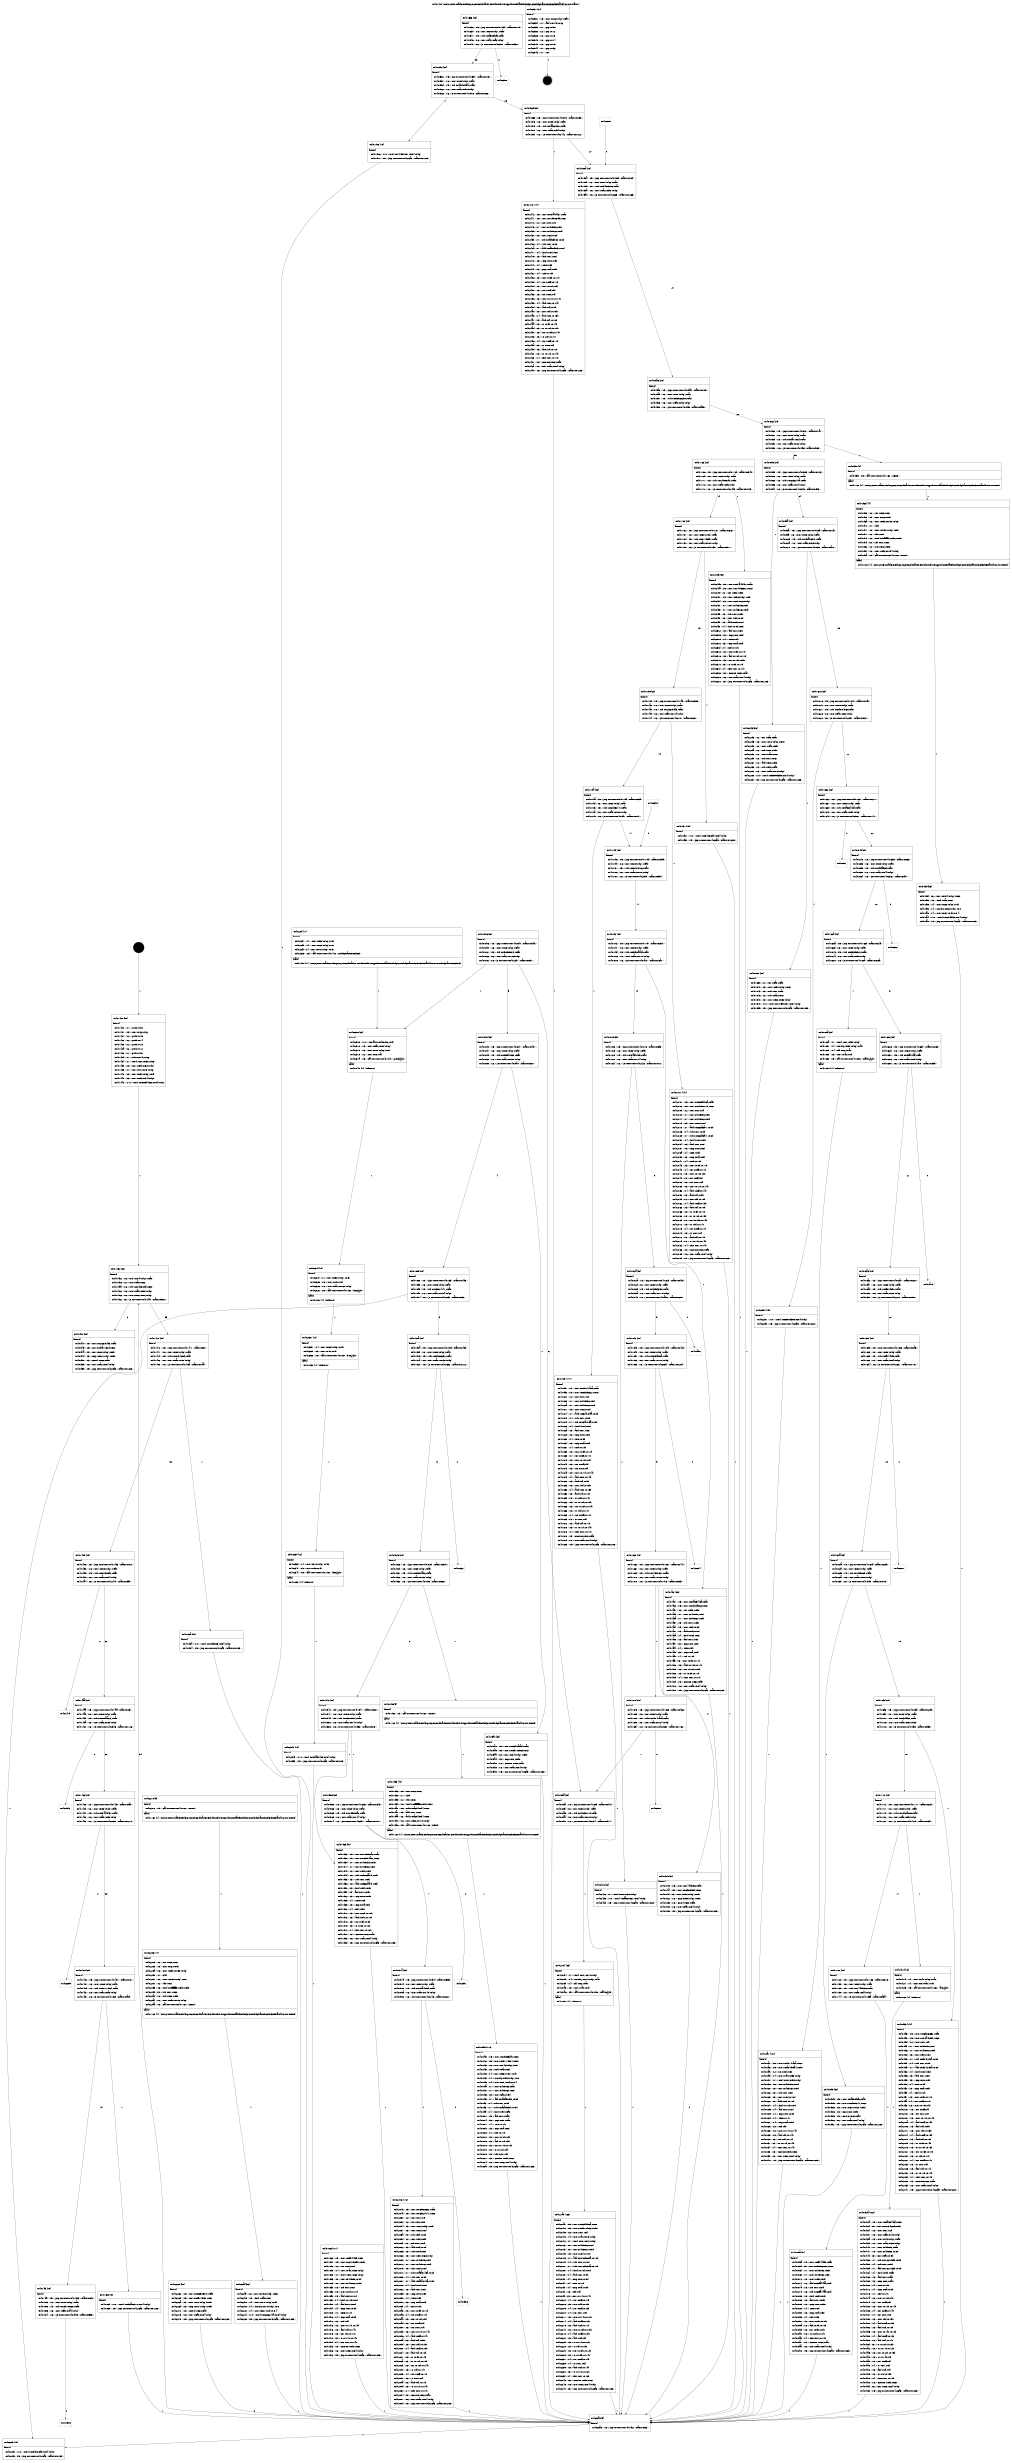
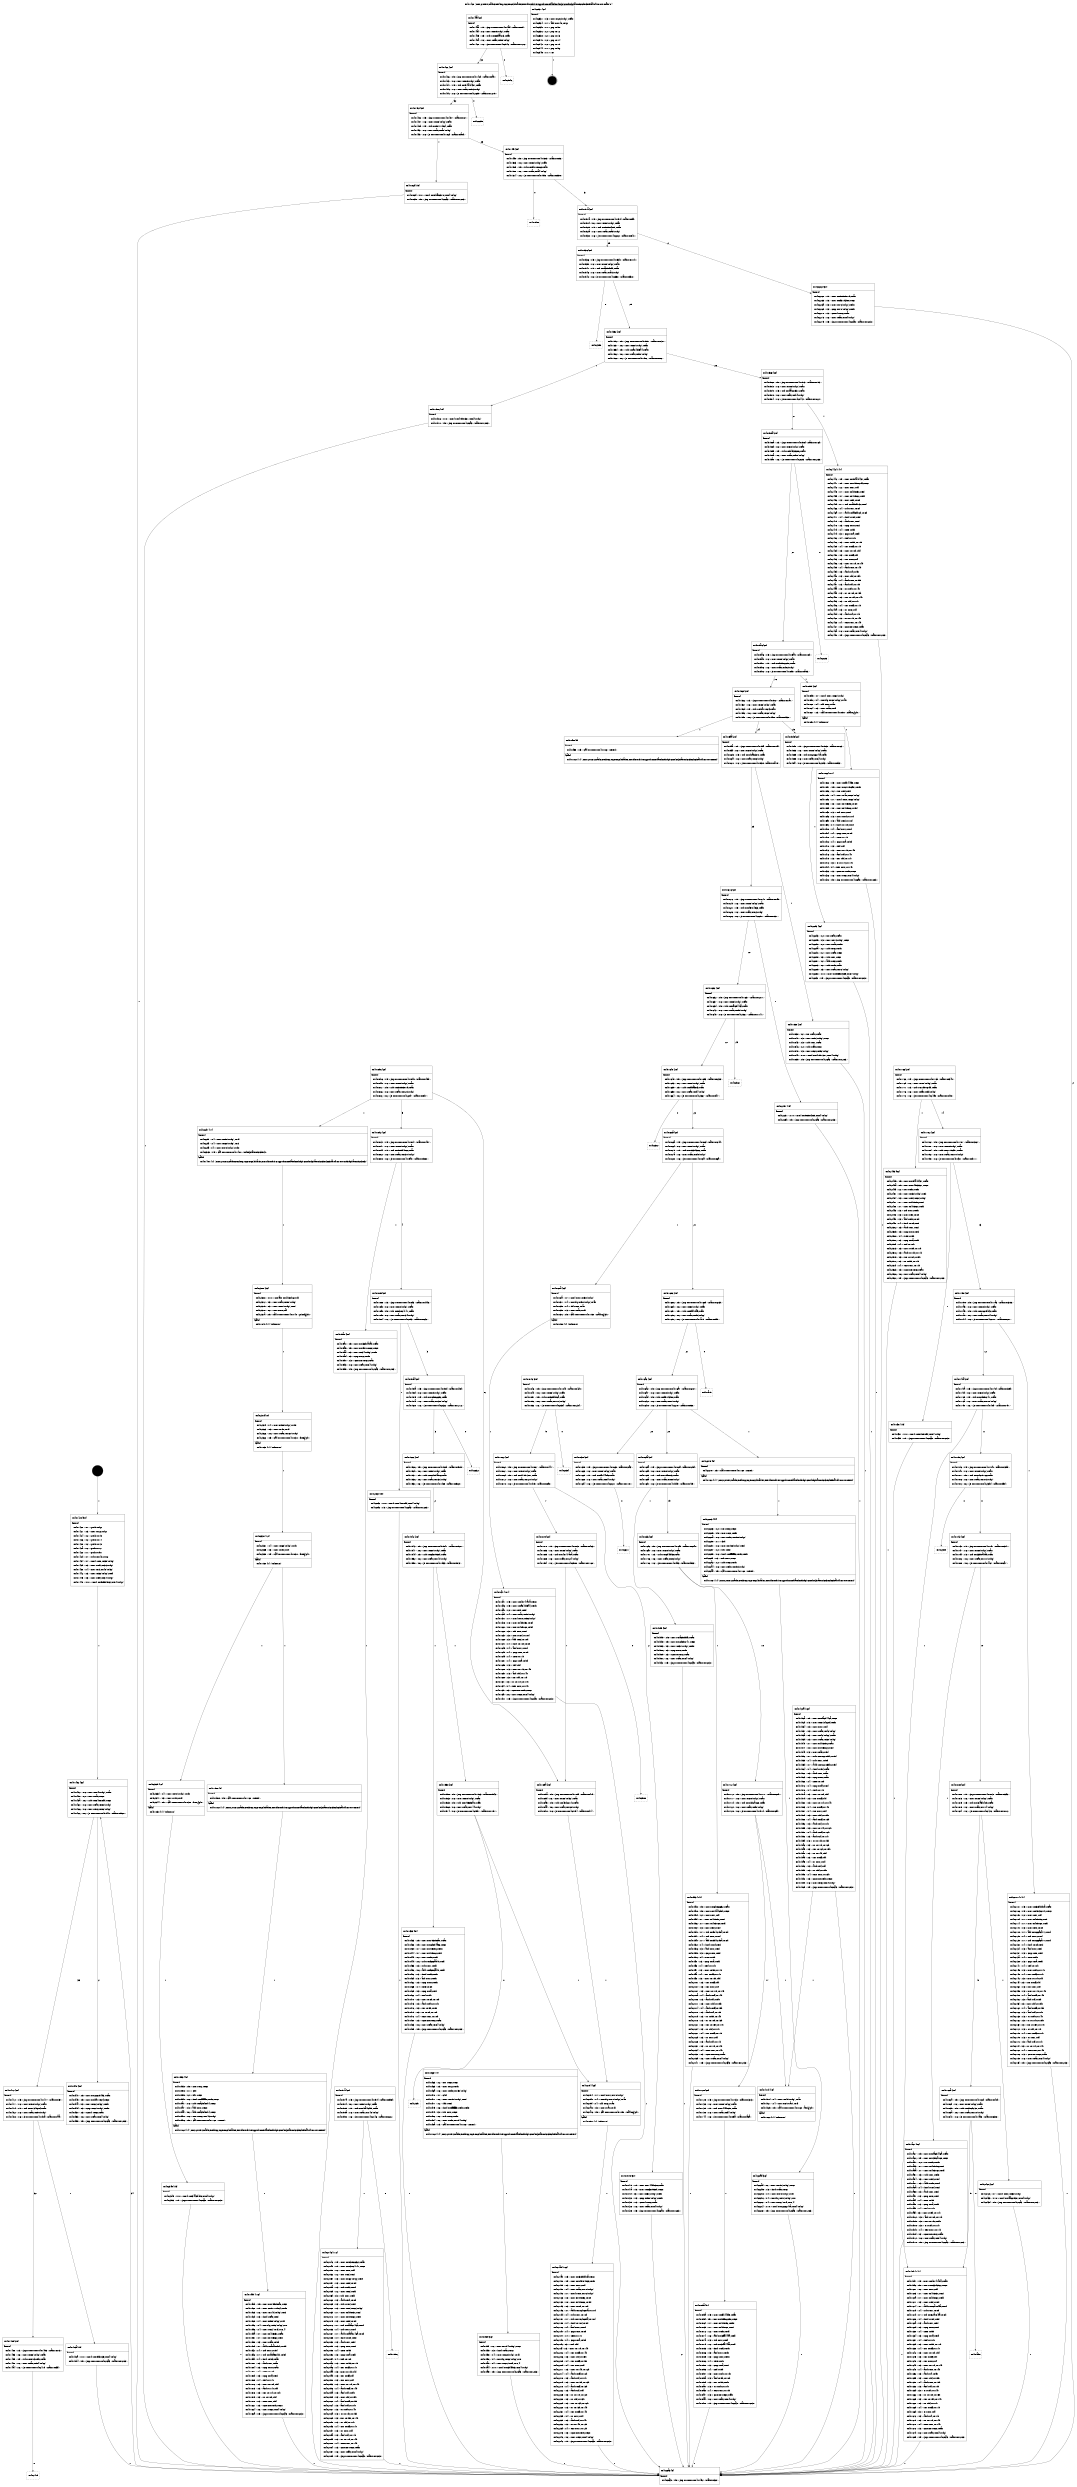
(605, 144) -> (808, 558)
none -> (607, 223)
(927, 494) -> none
(800, 504) -> (757, 727)
none -> (831, 704)
(646, 826) -> (948, 1514)
(847, 833) -> (736, 1042)
(446, 996) -> (345, 1112)
(656, 1317) -> (969, 2194)
none -> (724, 1433)
(874, 1459) -> (667, 1431)
(104, 1640) -> none
(439, 1642) -> (283, 1676)
(421, 1882) -> (528, 1949)
(891, 2103) -> (801, 1988)
(101, 2107) -> (482, 142)
(328, 2436) -> (399, 2111)
